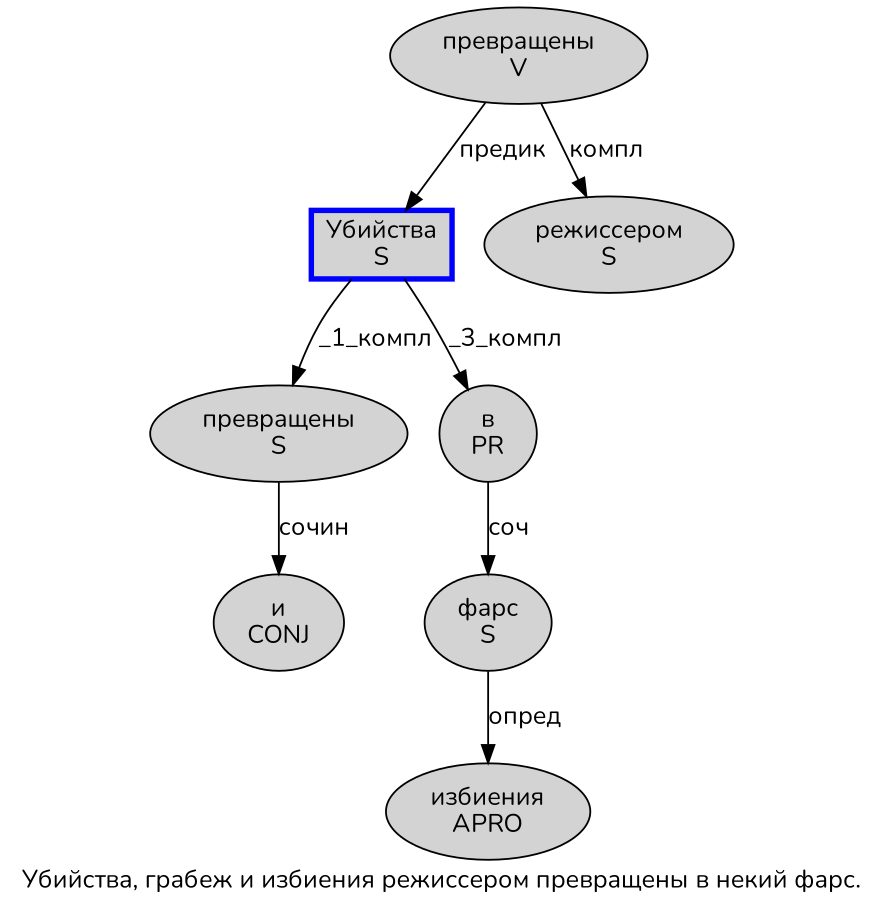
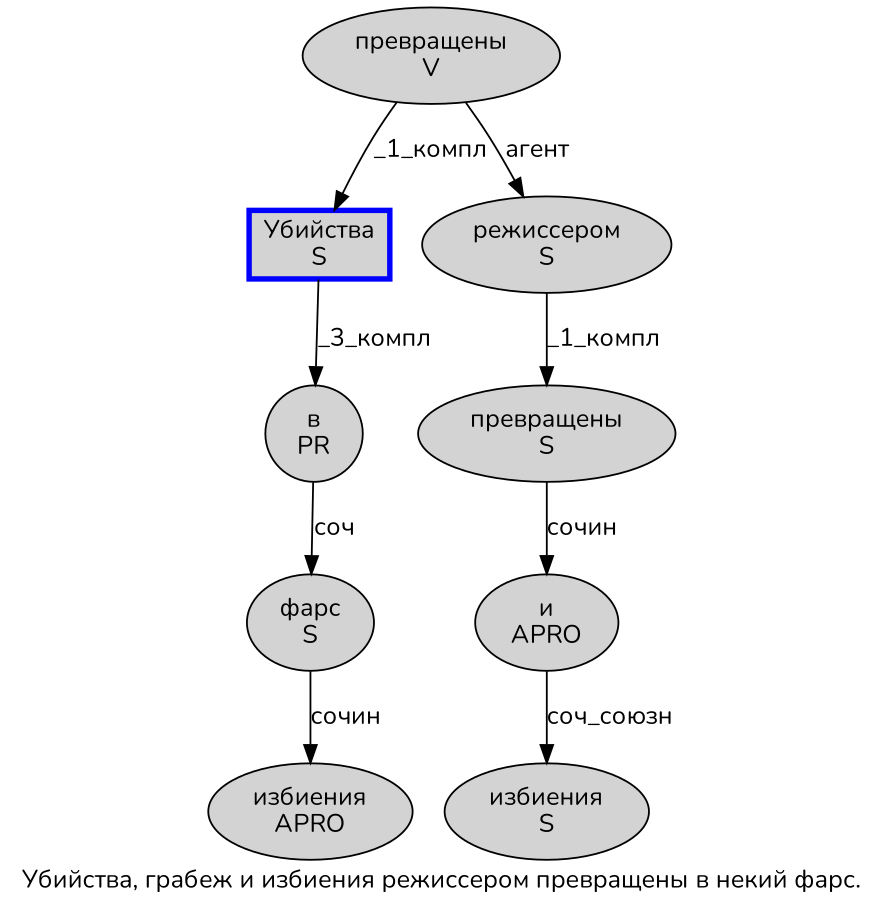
(503, 150) -> (431, 150)
(607, 150) -> (538, 150)
(321, 321) -> (547, 330)
(279, 623) -> (547, 623)
(525, 717) -> (347, 717)
none -> (547, 812)
